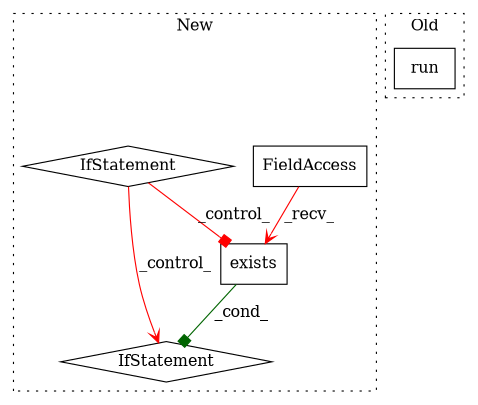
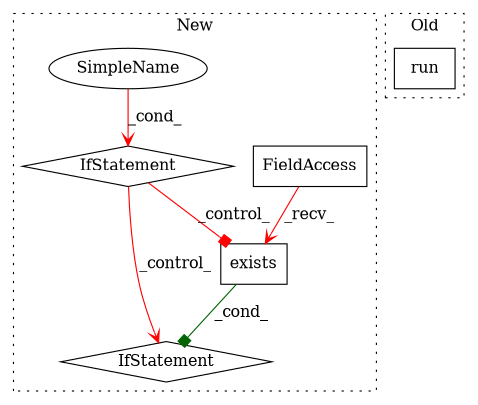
none -> (128, 69)
